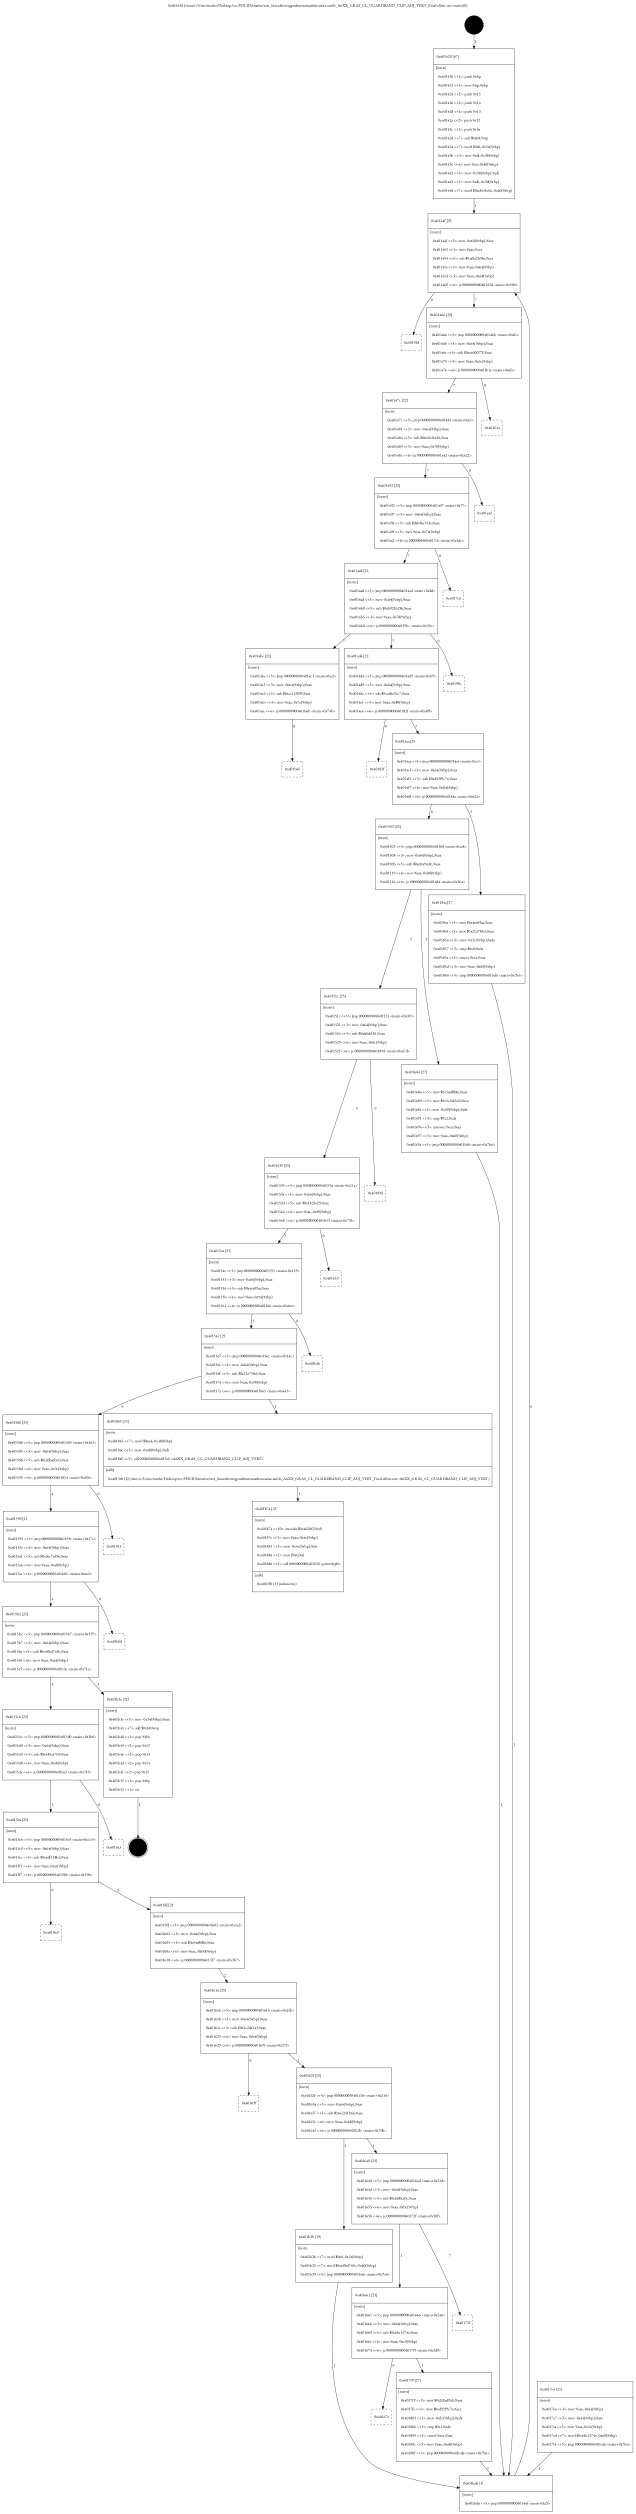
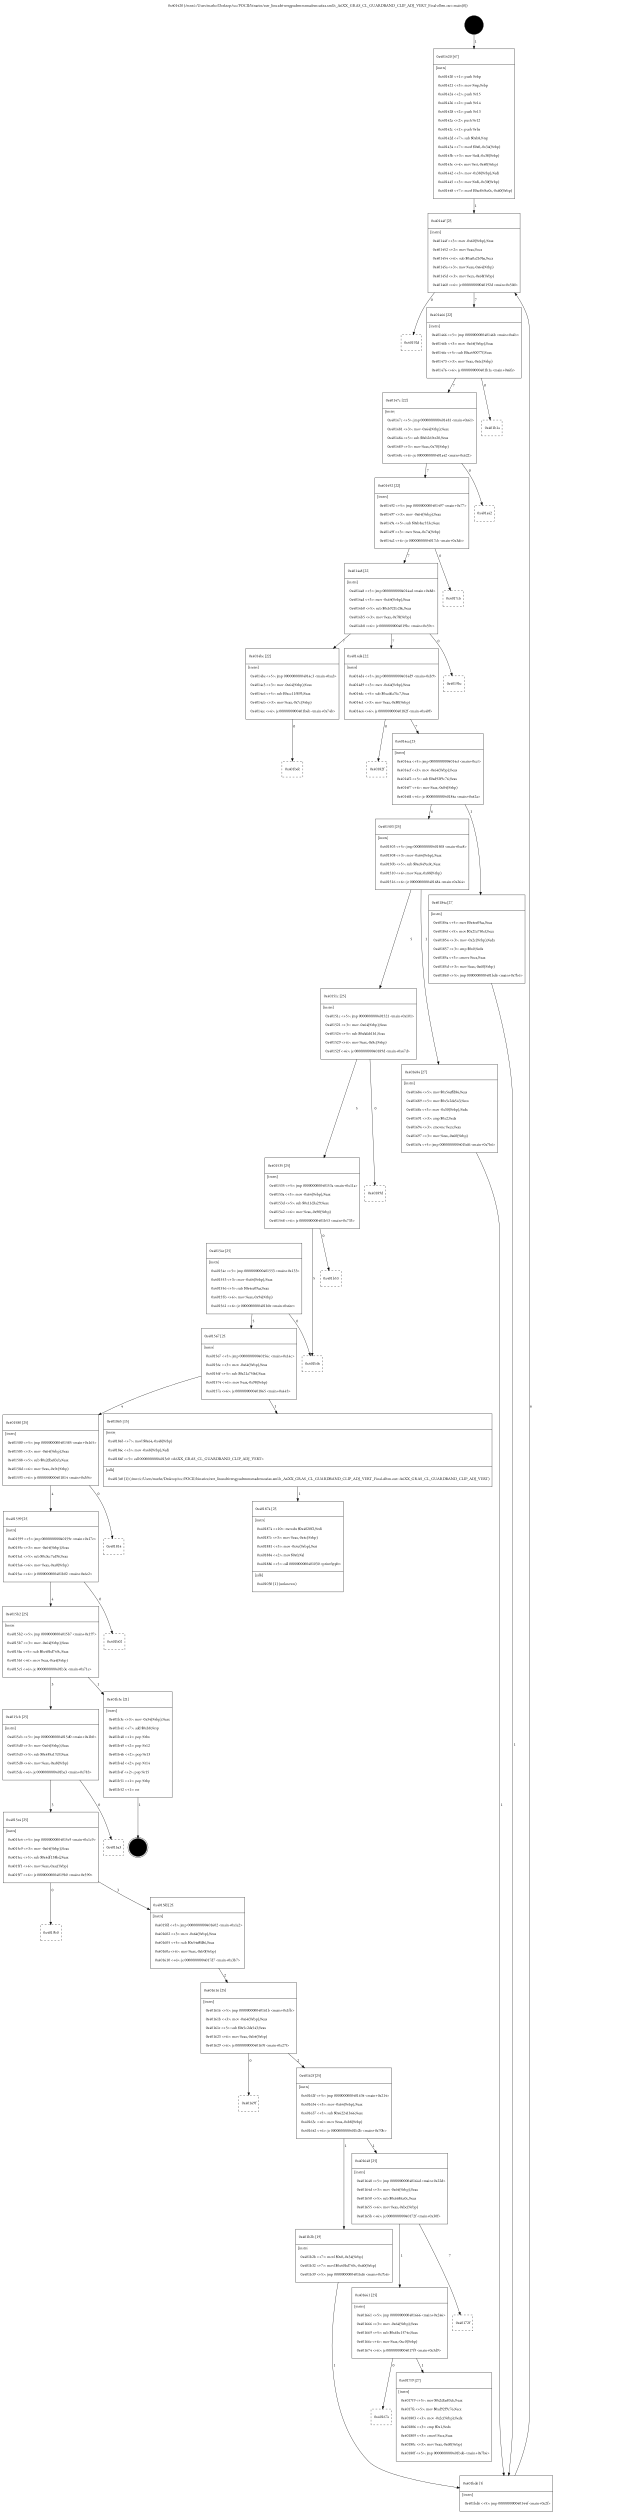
(284, 1235) -> (312, 1291)
(585, 2417) -> none
(485, 2467) -> none
